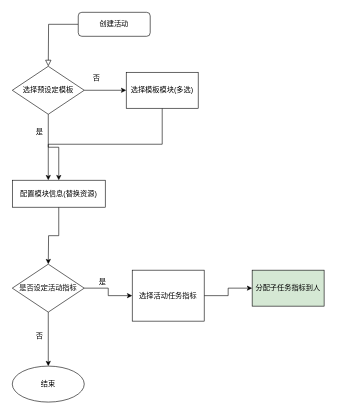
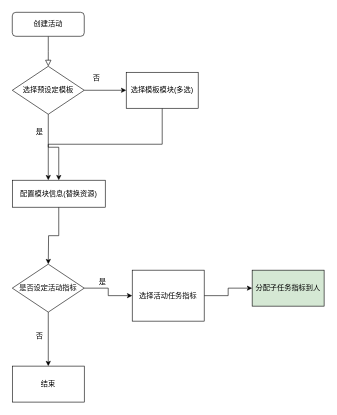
(114, 24) -> (48, 24)
(48, 384) -> (48, 384)
